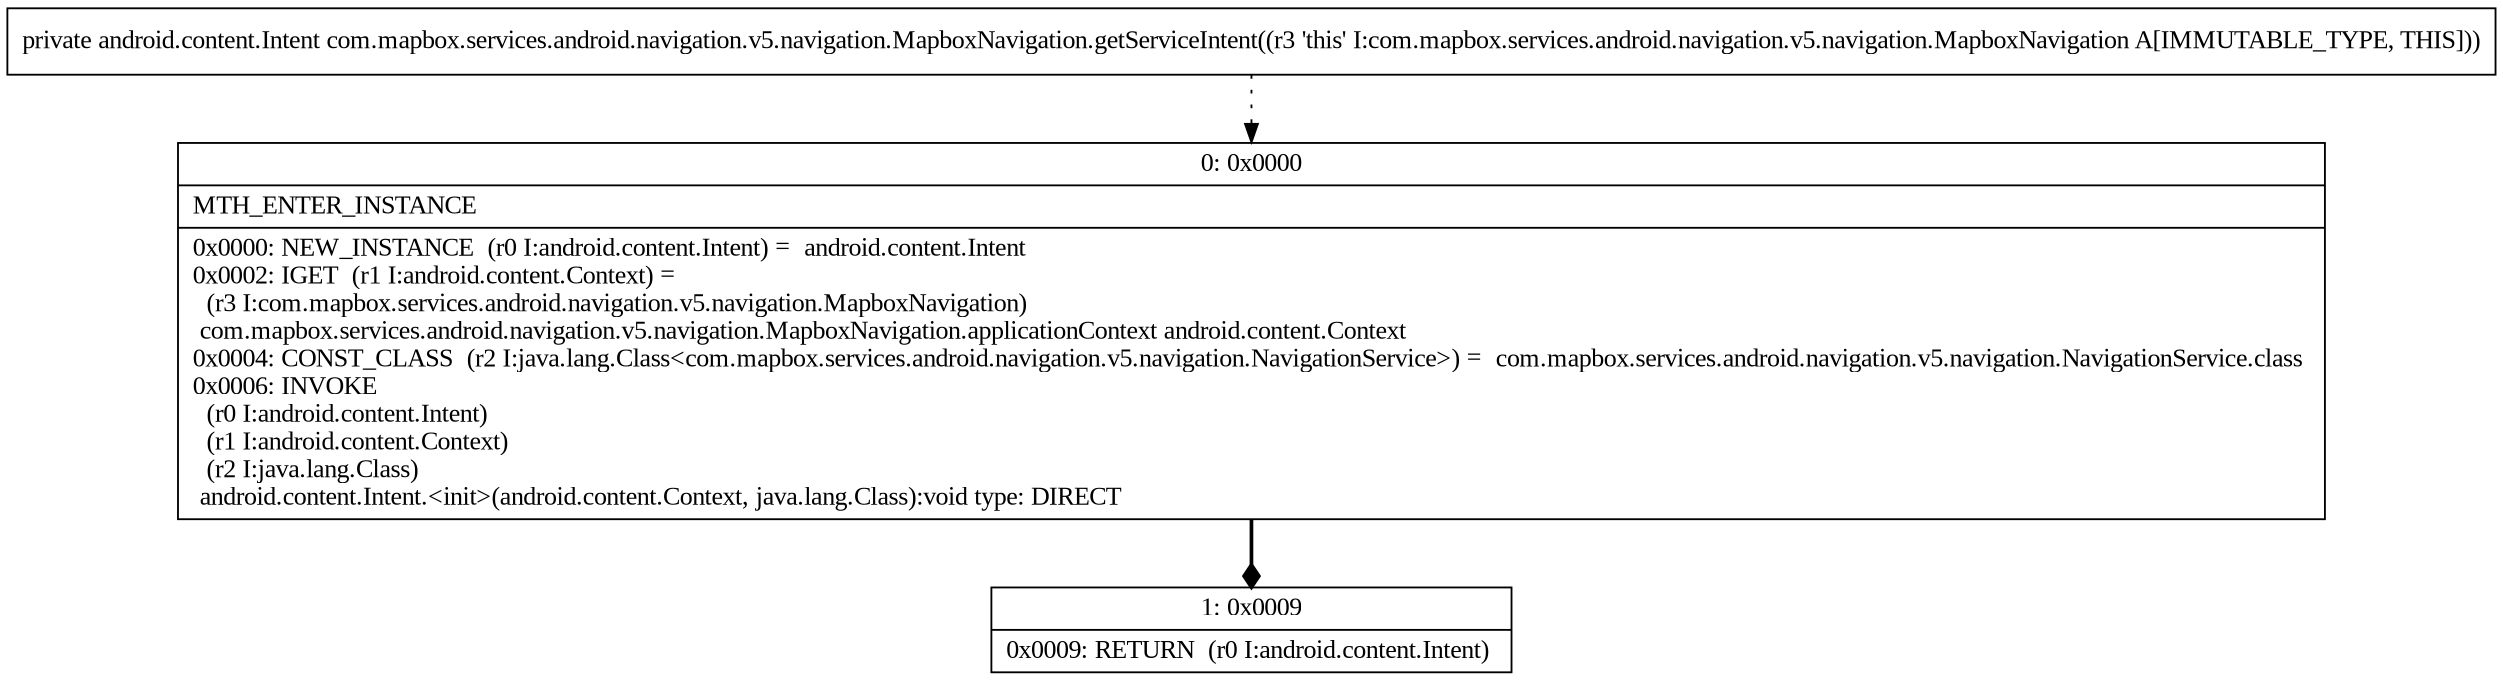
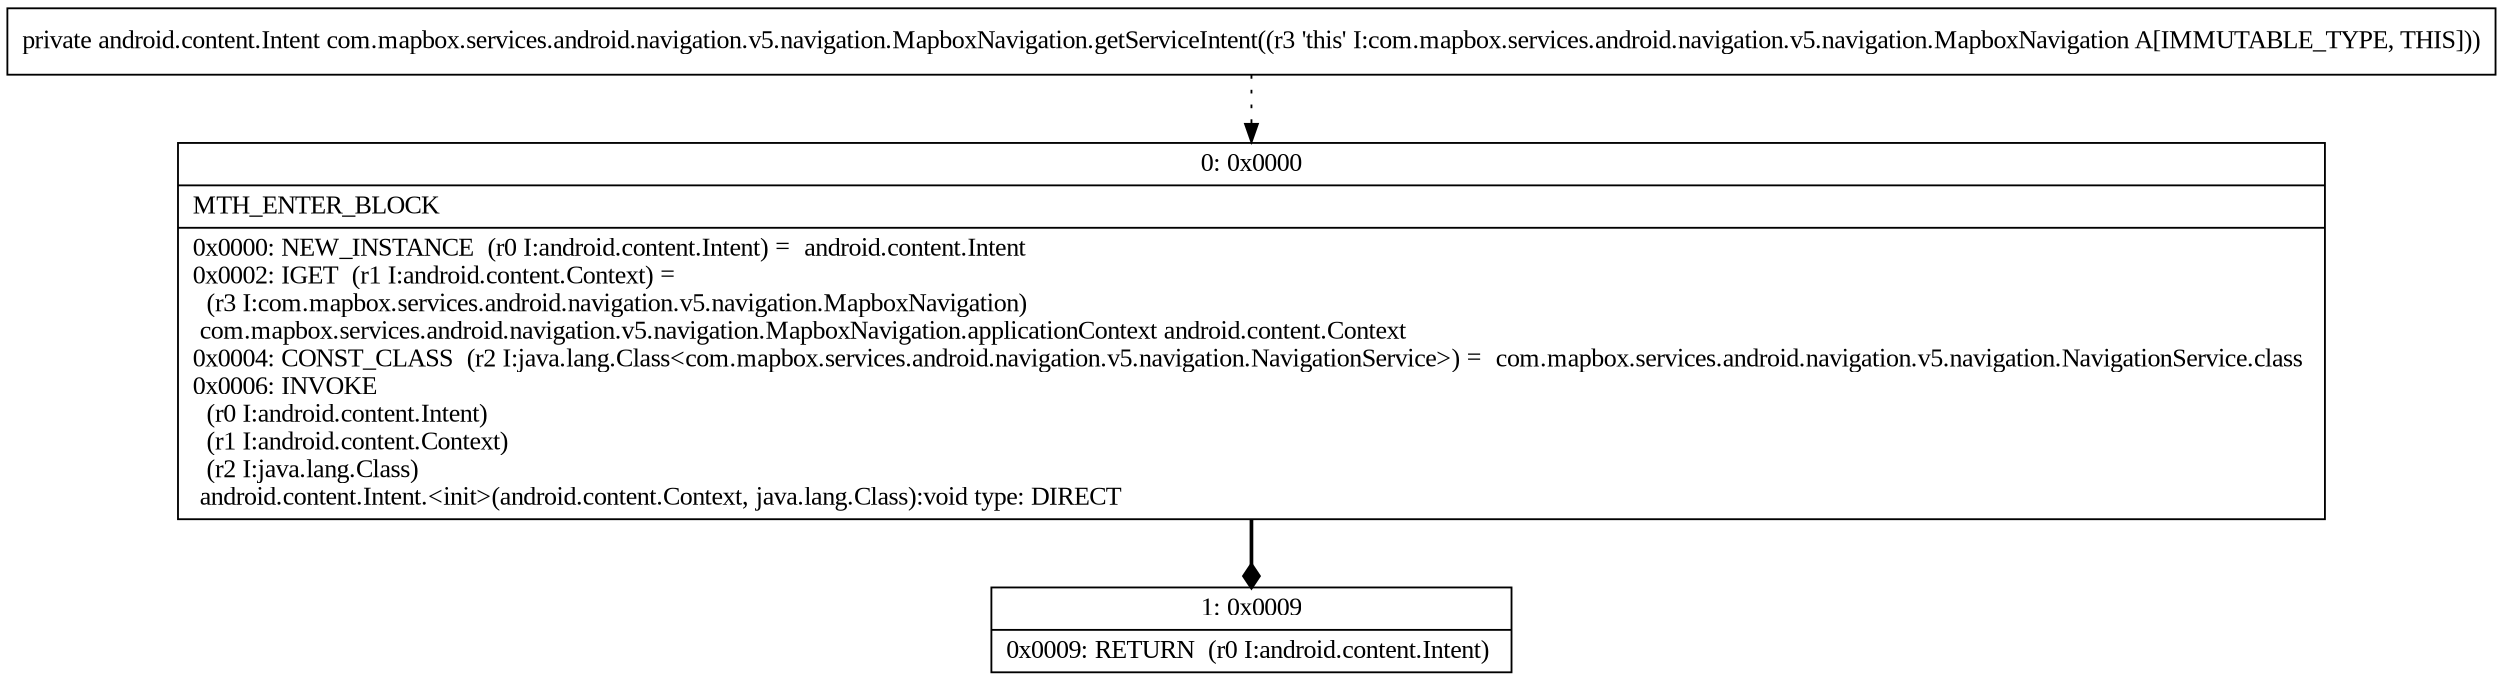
(335, 206) -> (316, 206)
